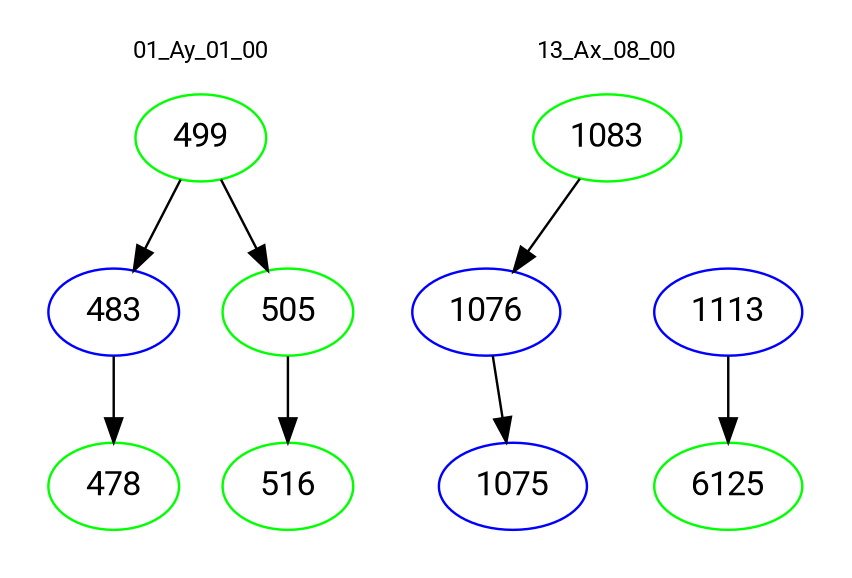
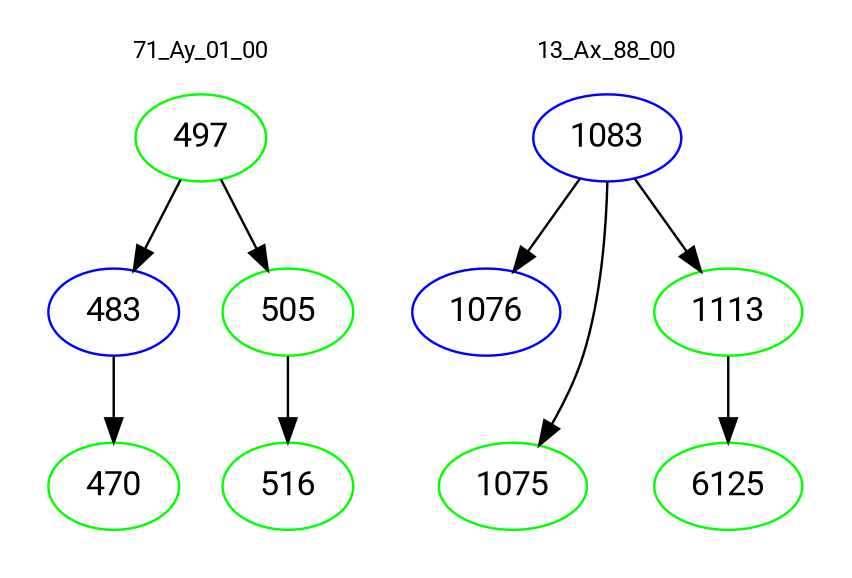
(201, 52) -> (201, 52)
(607, 52) -> (607, 52)
(201, 138) -> (201, 138)
(607, 138) -> (607, 138)
none -> (661, 215)
(728, 312) -> (728, 312)
(498, 387) -> (595, 307)
(114, 486) -> (114, 486)
(513, 486) -> (513, 486)
